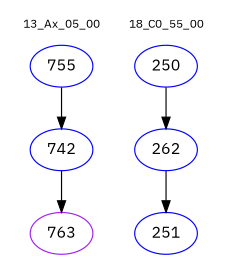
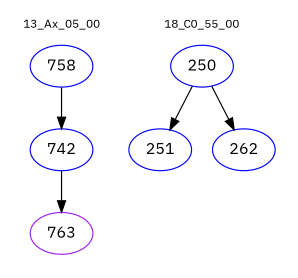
(62, 66) -> (62, 66)
(166, 186) -> (184, 103)
